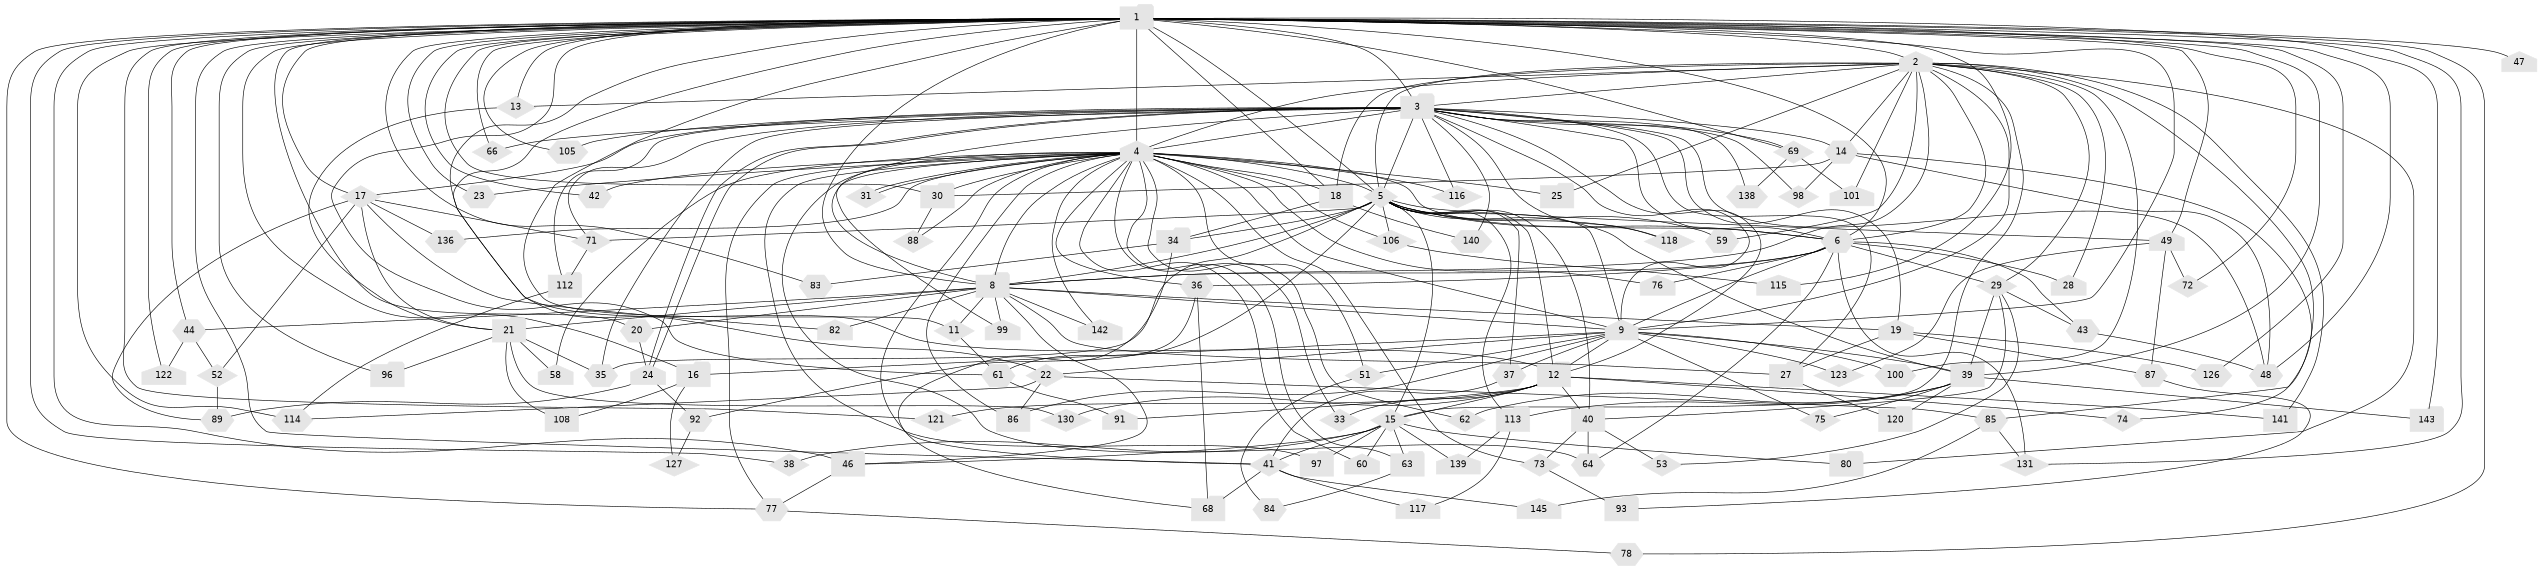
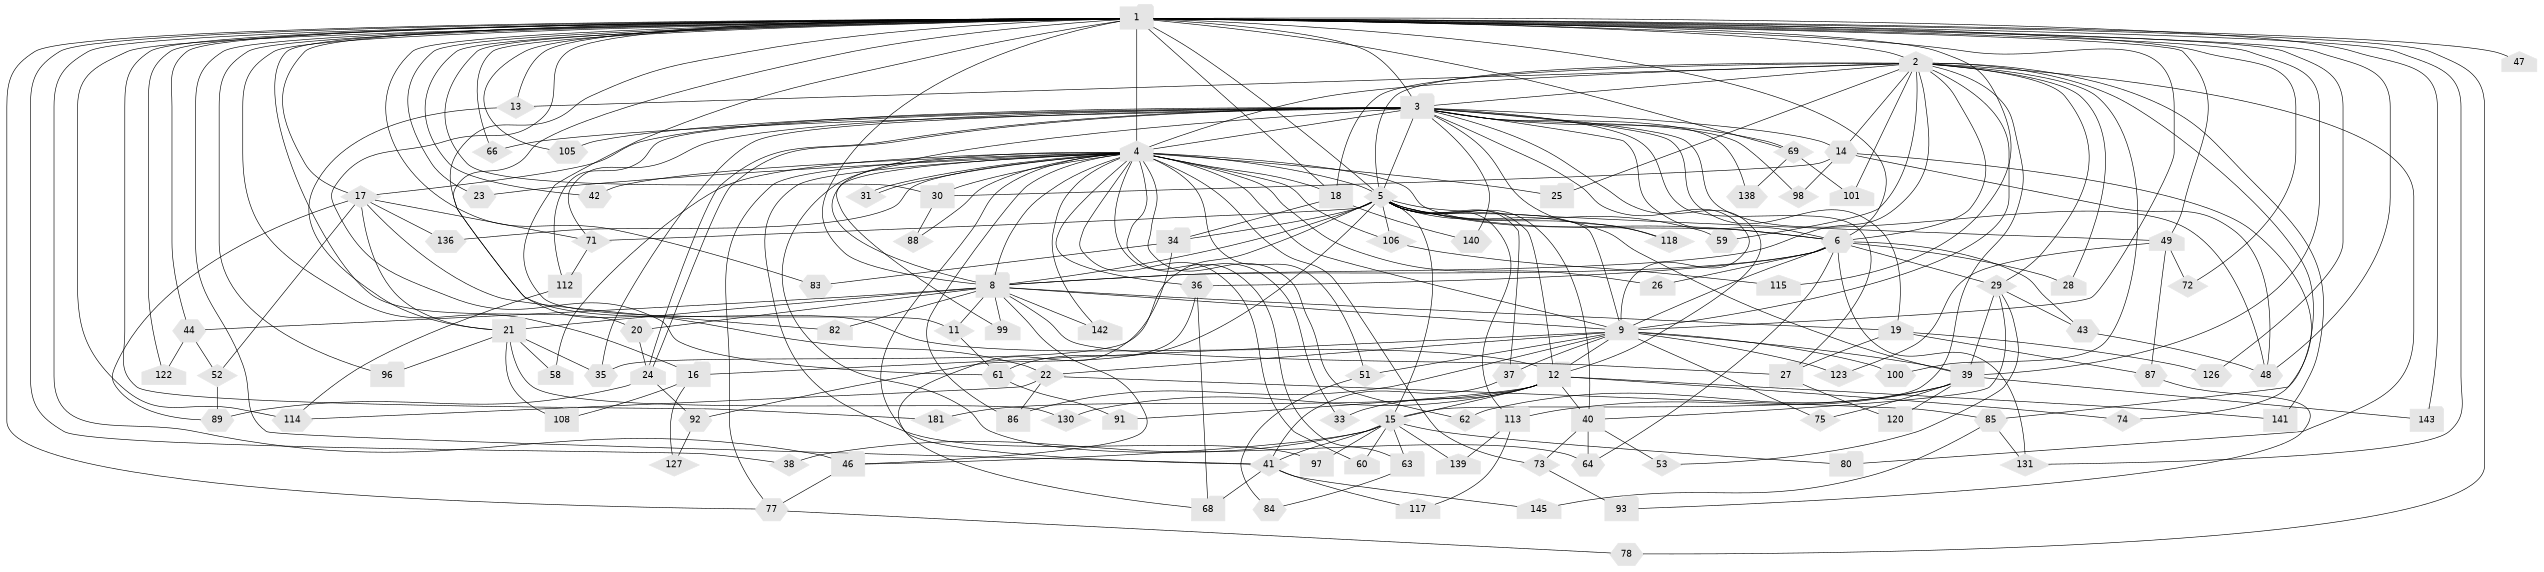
(1457, 197) -> none
(1658, 286) -> (1658, 286)
(936, 420) -> (936, 420)
